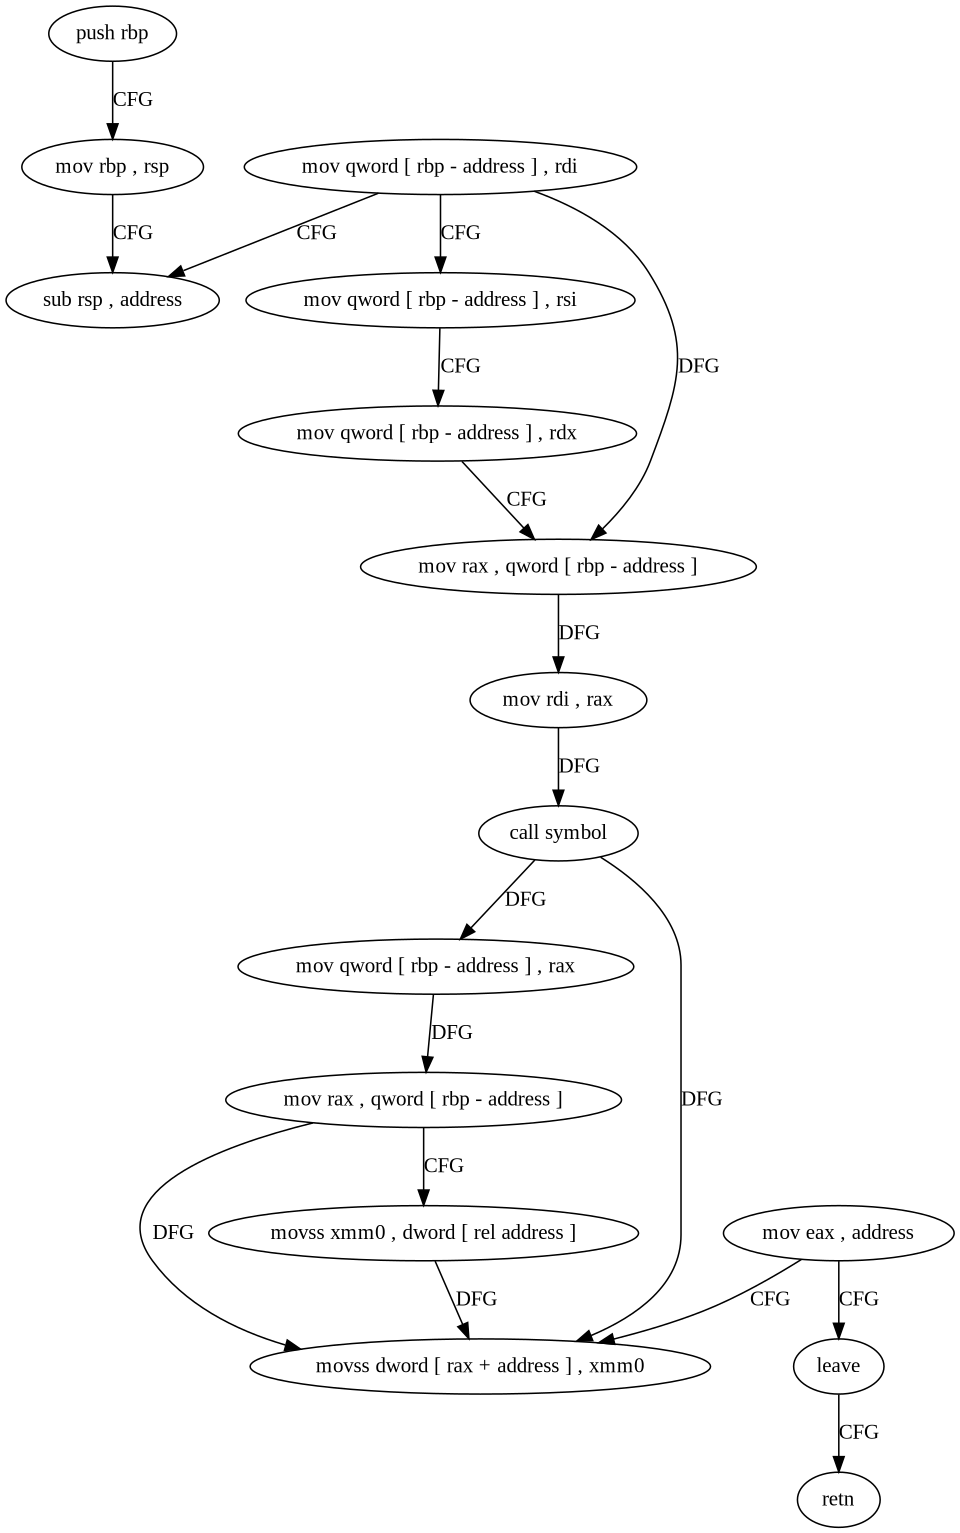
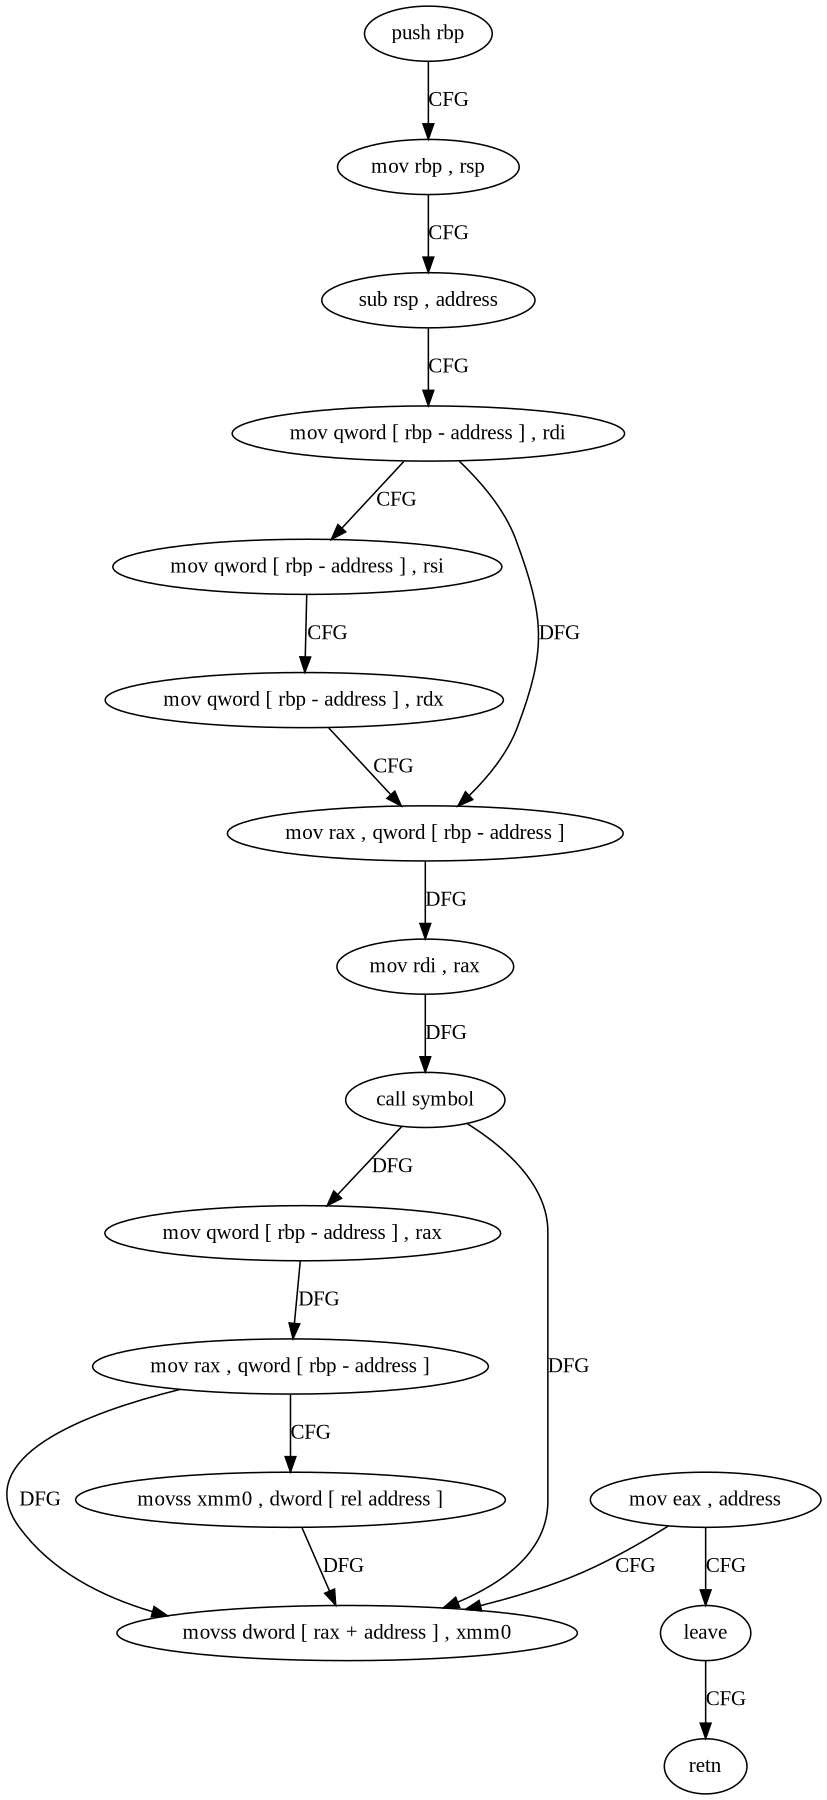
(281, 232) -> (428, 359)
